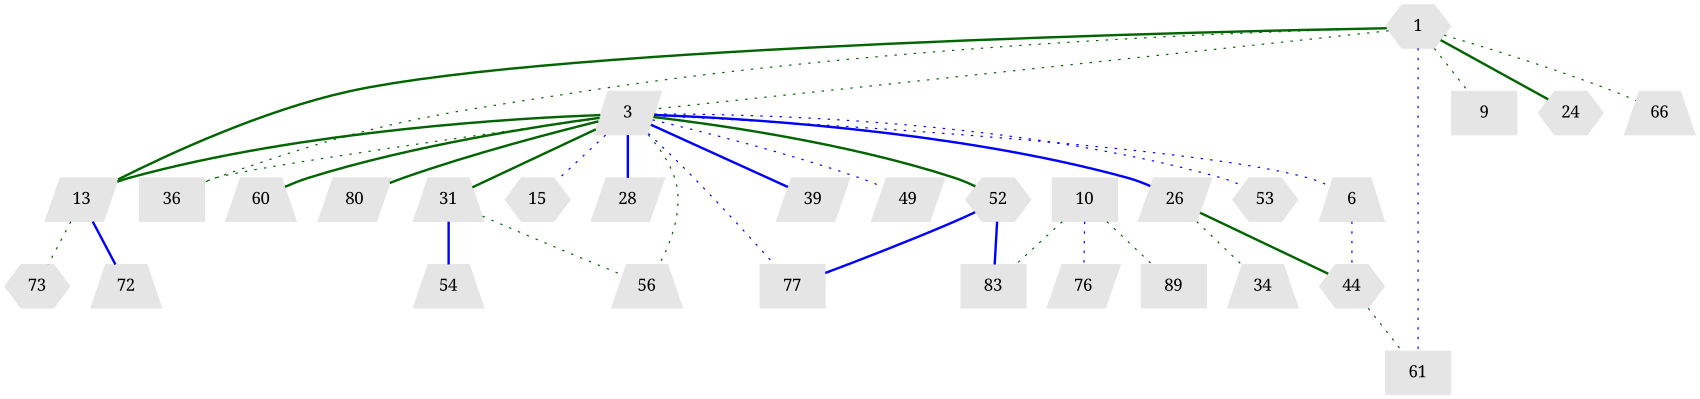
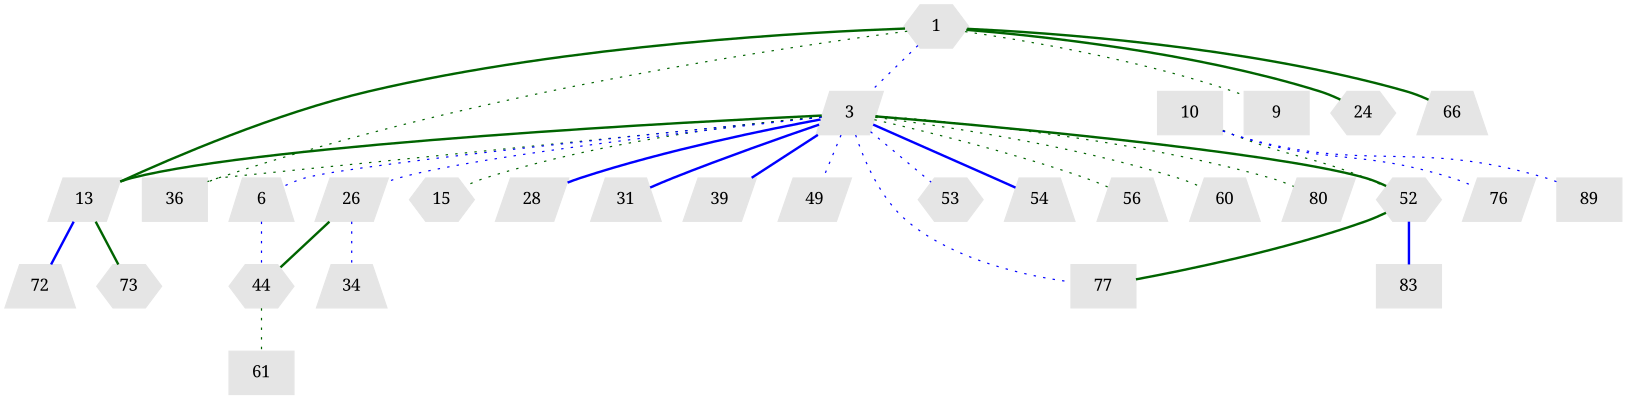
(1541, 65) -> (1200, 50)
(1022, 70) -> (894, 68)
(942, 141) -> (495, 159)
(493, 149) -> (1160, 152)
(393, 155) -> (1040, 144)
(534, 158) -> (734, 155)
(581, 158) -> (570, 156)
(1418, 199) -> none
(59, 243) -> (107, 243)
(449, 243) -> (944, 156)
(1039, 243) -> (1305, 158)
(1130, 243) -> (1398, 157)
(1219, 243) -> (352, 243)
(901, 244) -> (1263, 252)
(552, 246) -> none
